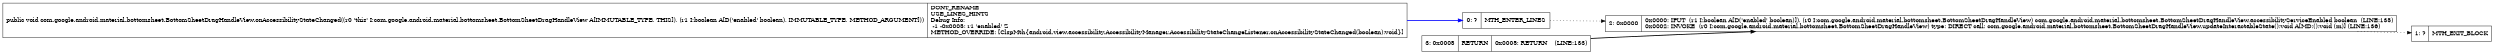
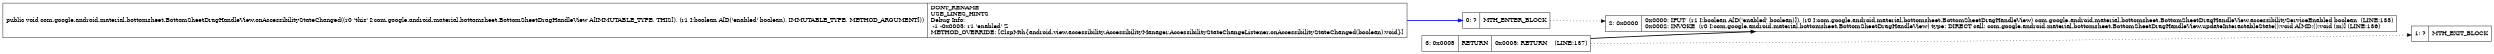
(1515, 20) -> (1515, 20)
(2382, 32) -> (1999, 41)
(1541, 43) -> (1541, 43)
